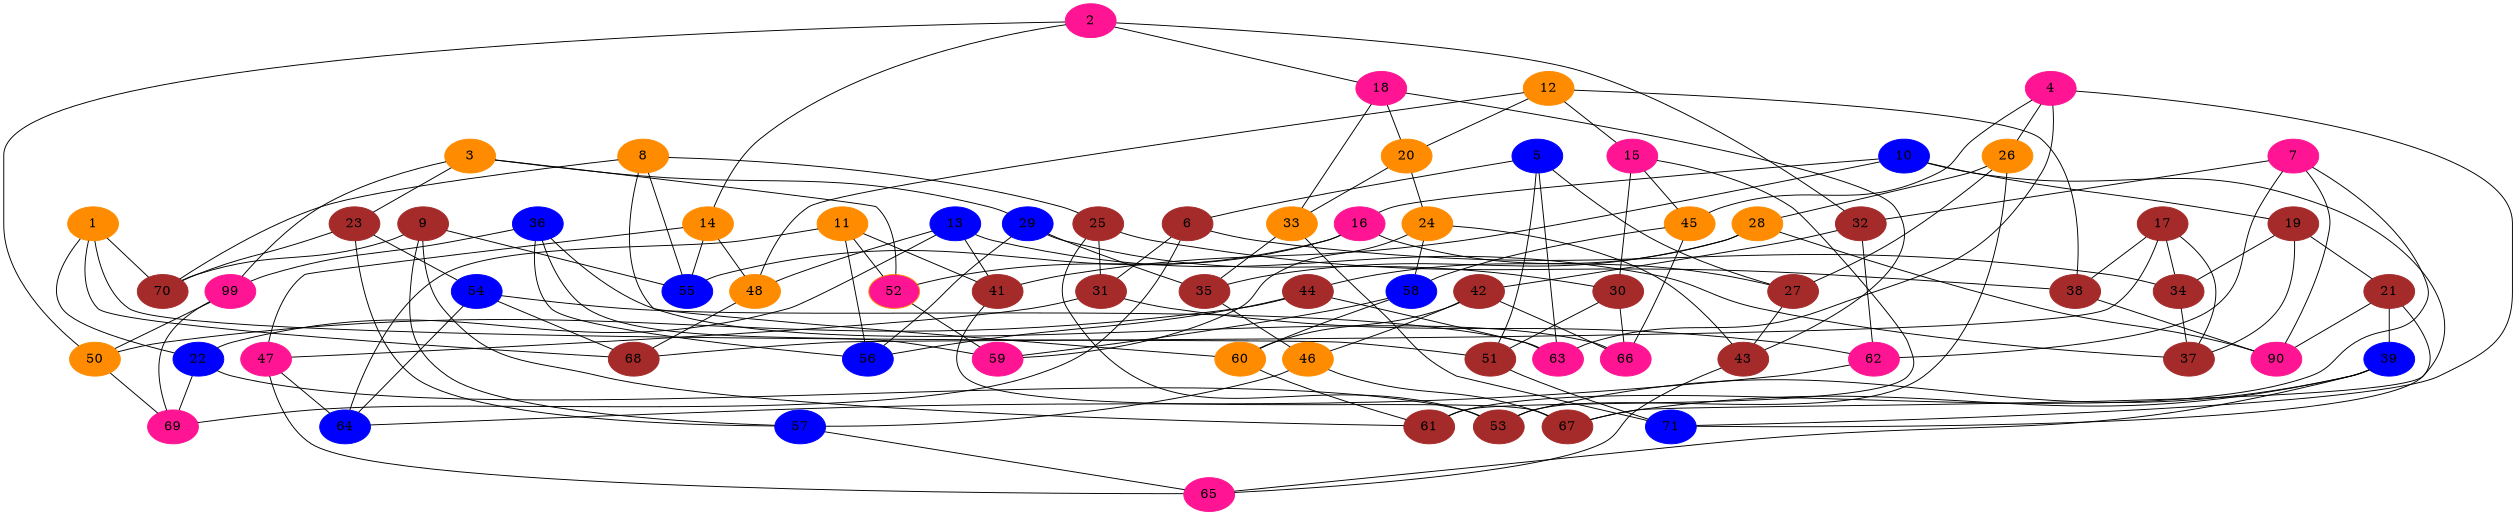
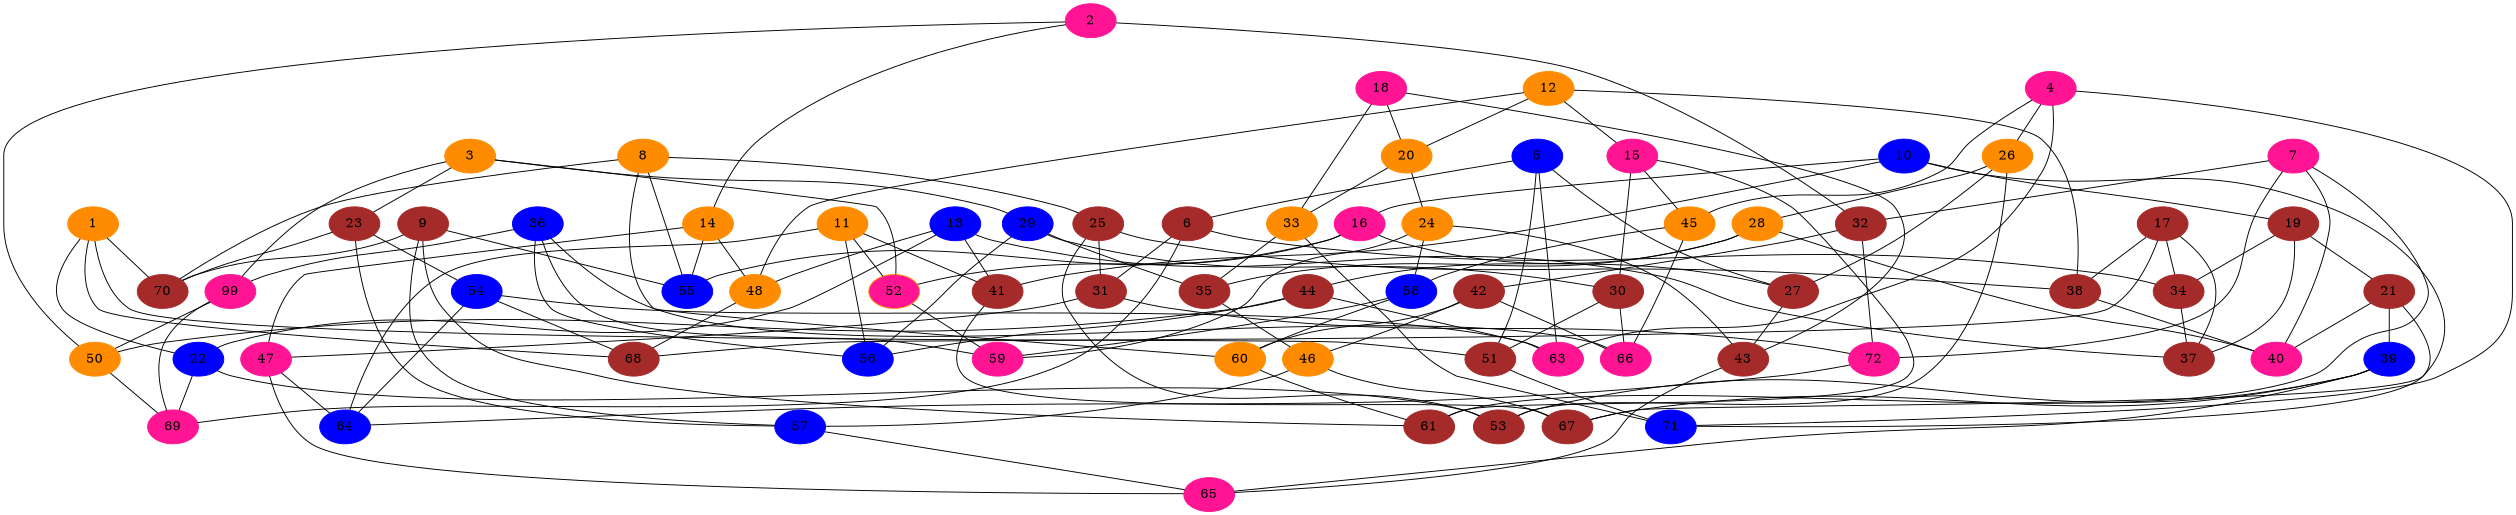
(1236, 55) -> none
(1874, 359) -> (1874, 359)
(2276, 359) -> (2276, 359)
